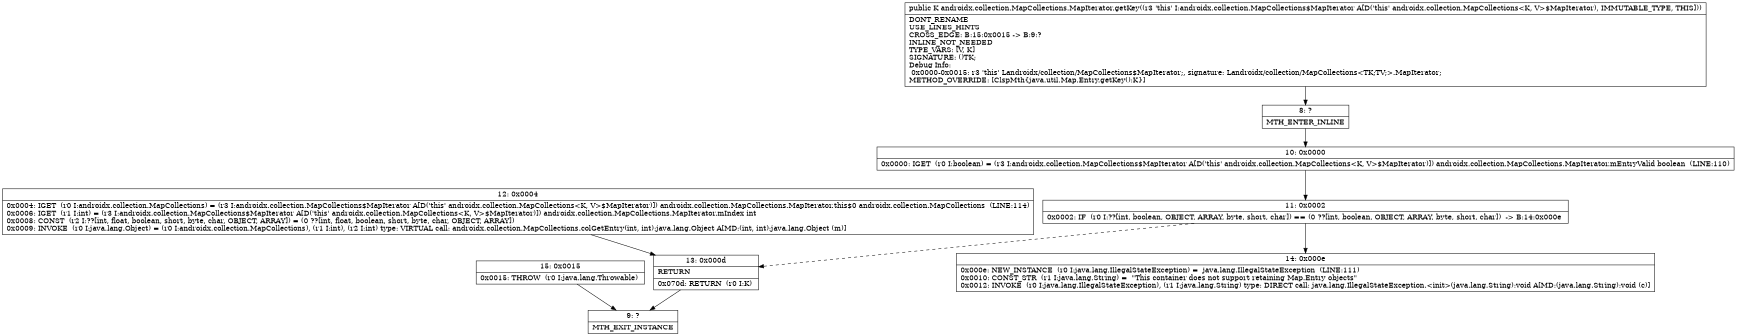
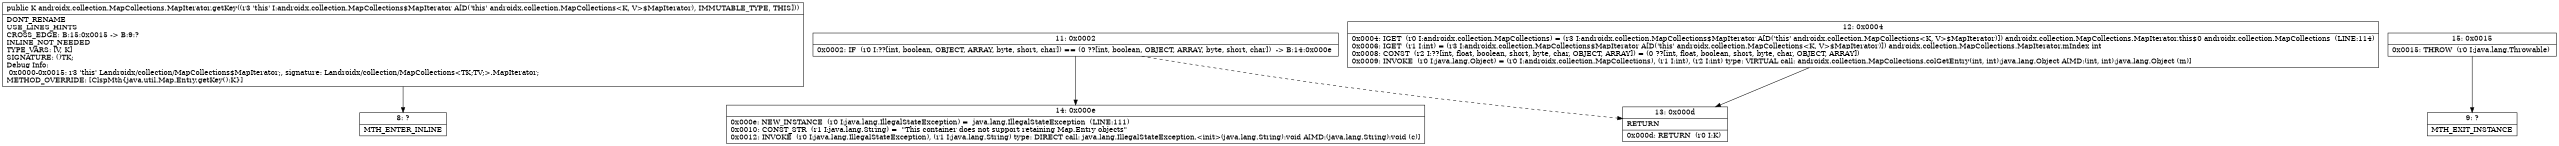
(1306, 159) -> none
(706, 284) -> (1675, 136)
(667, 299) -> none
